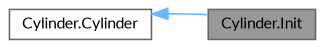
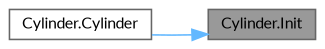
(188, 14) -> (172, 35)
